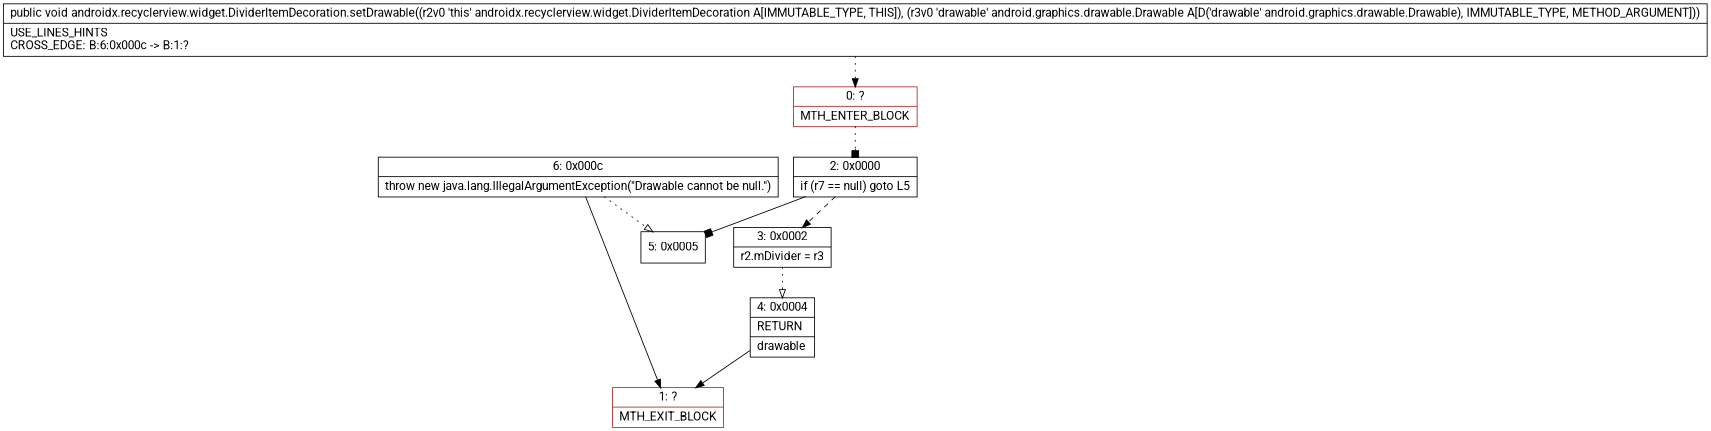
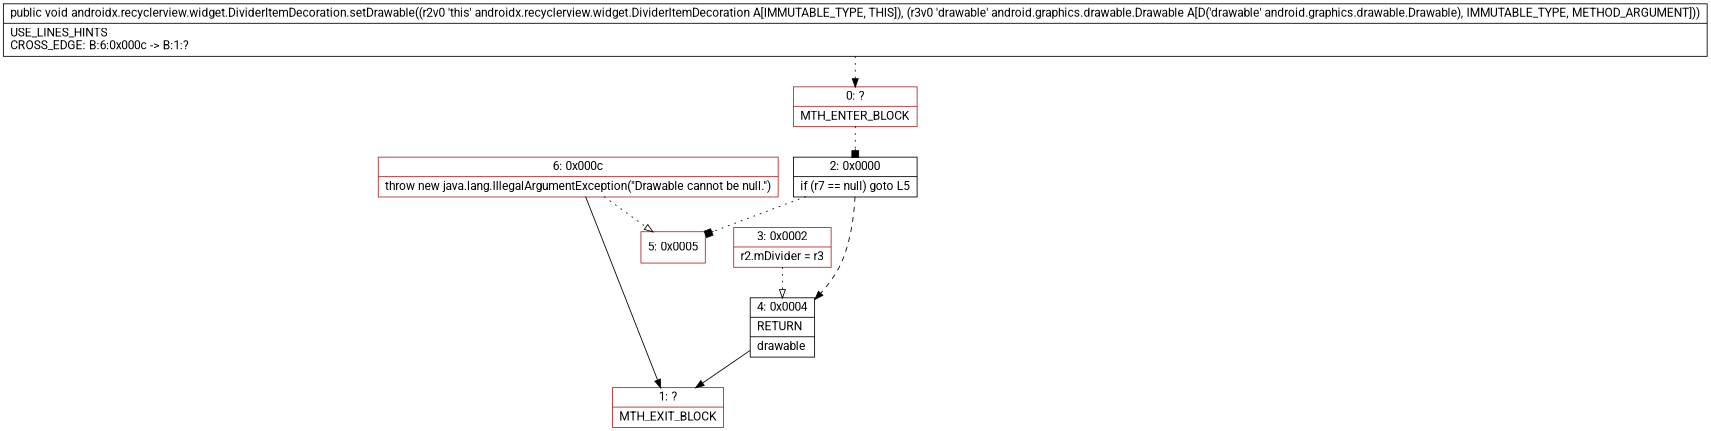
(578, 177) -> (578, 177)
(822, 209) -> (847, 248)
(760, 214) -> (760, 214)
(673, 247) -> (673, 247)
(782, 247) -> (782, 247)
